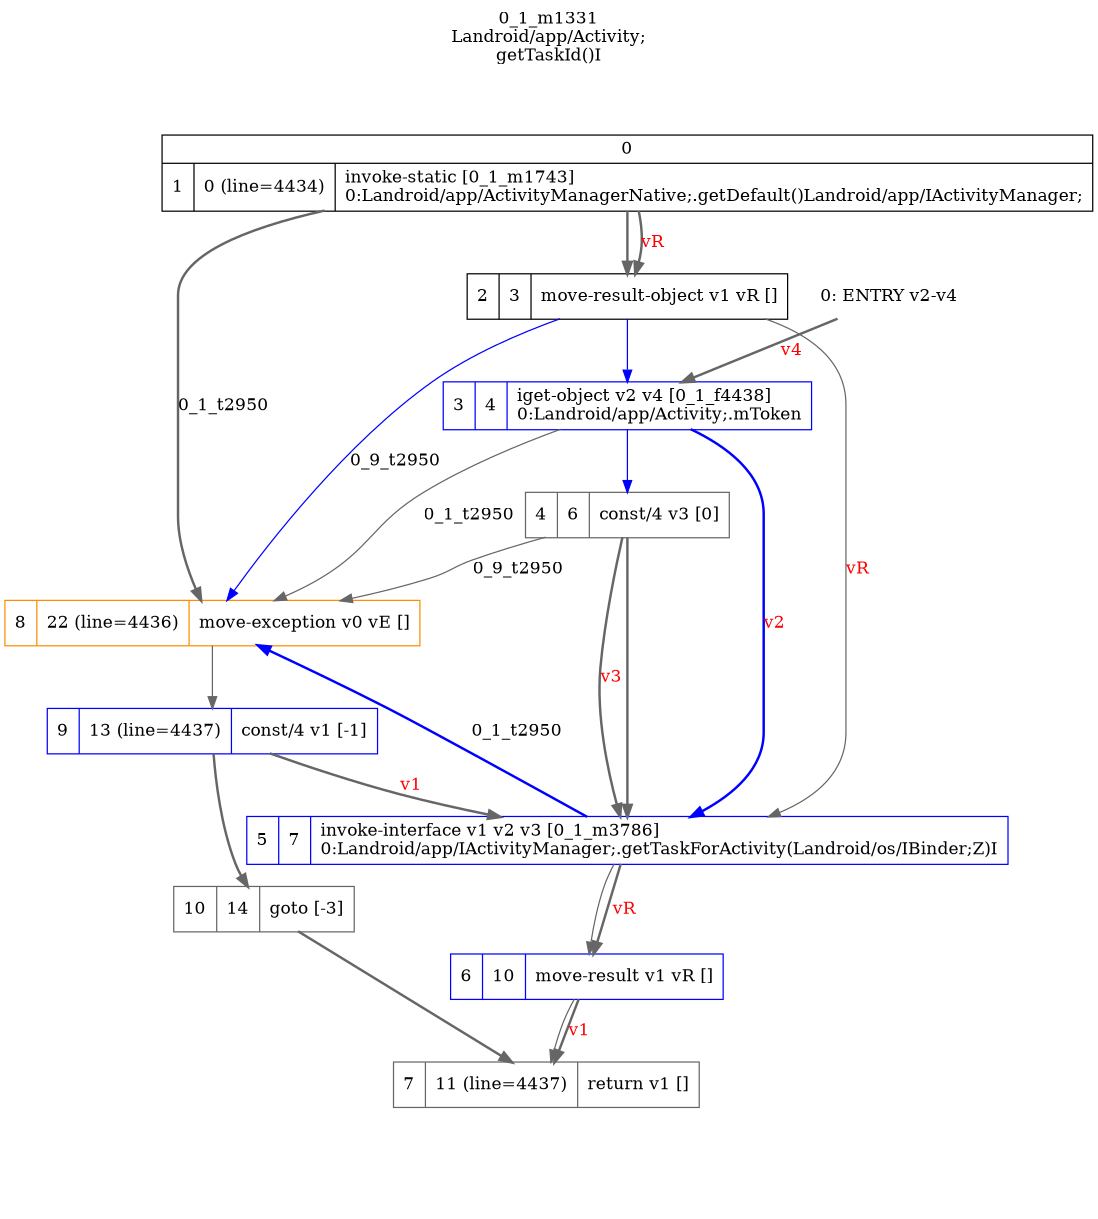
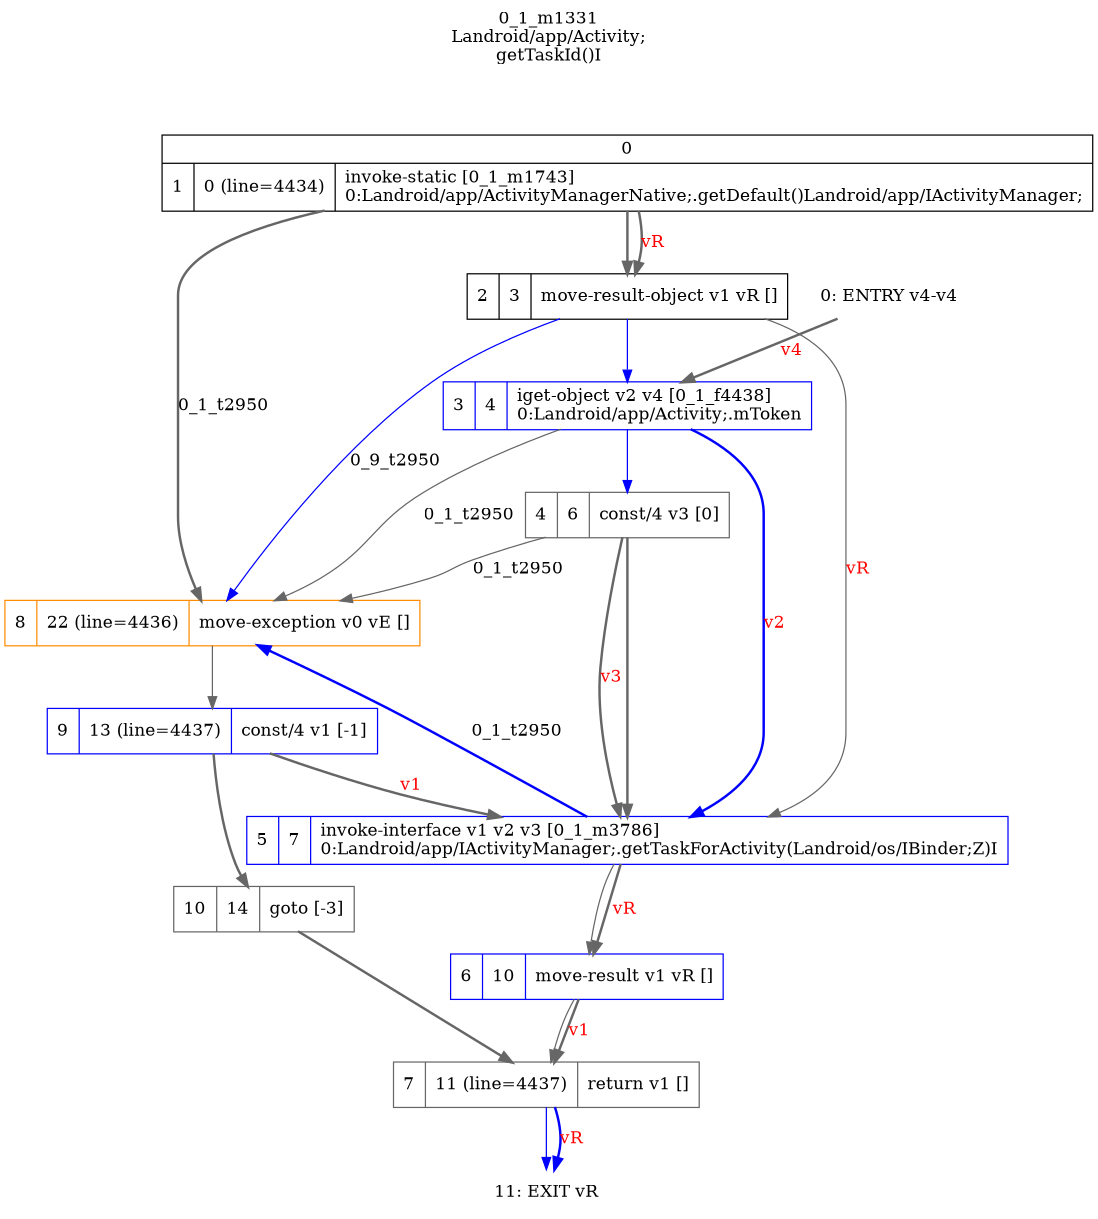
(889, 297) -> (889, 297)
(518, 569) -> (518, 569)
none -> (546, 1192)
